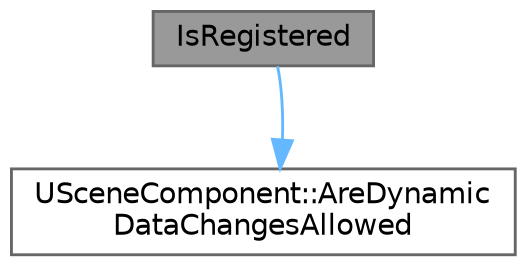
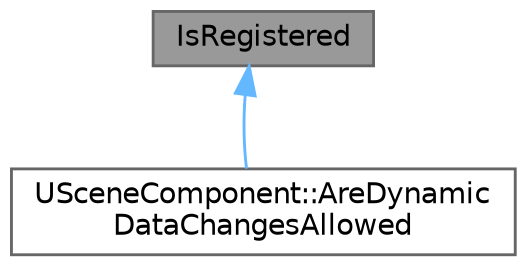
(282, 103) -> (244, 132)
